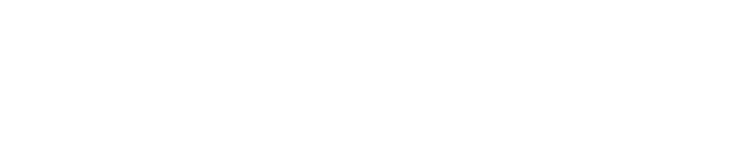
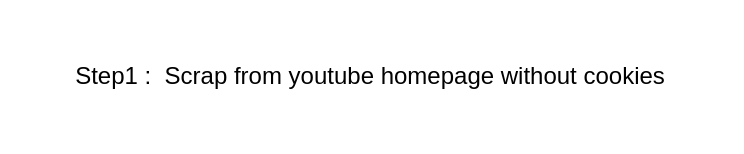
none -> (371, 76)
